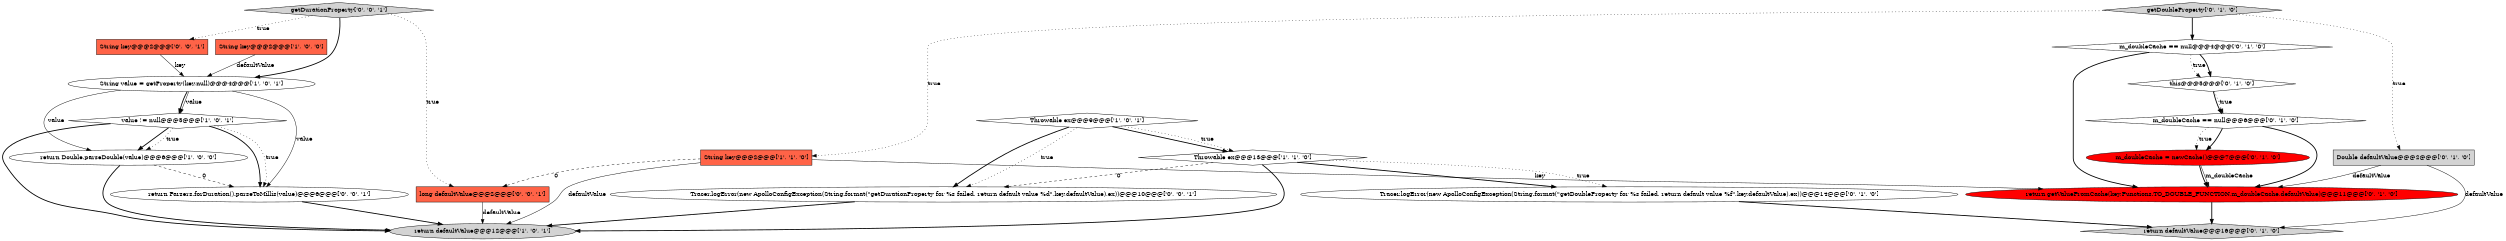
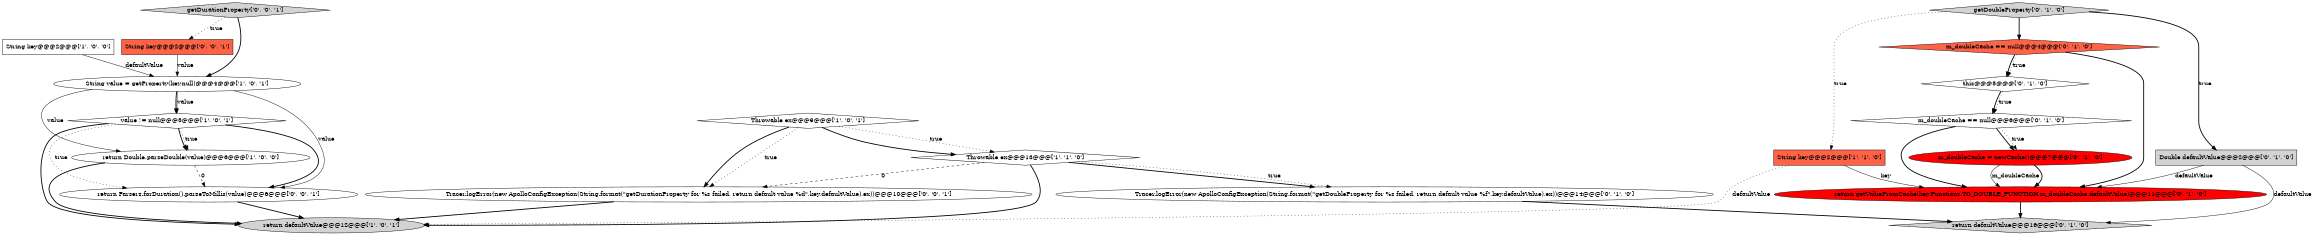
(2366, 33) -> (2196, 39)
(271, 47) -> (58, 47)
(2192, 47) -> (2019, 47)
(180, 65) -> (186, 65)
(600, 177) -> (1114, 218)
(483, 194) -> none
